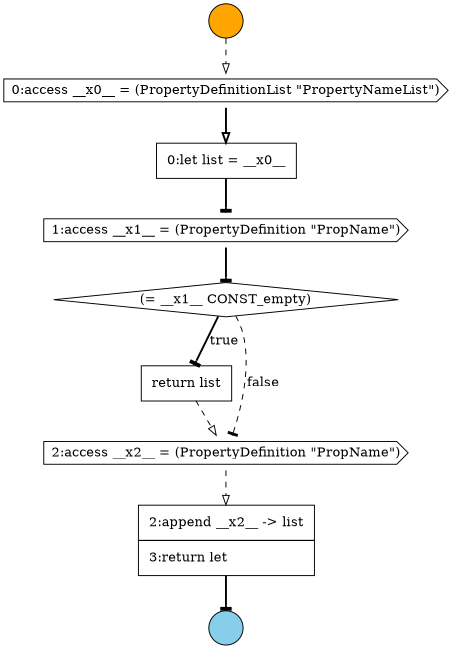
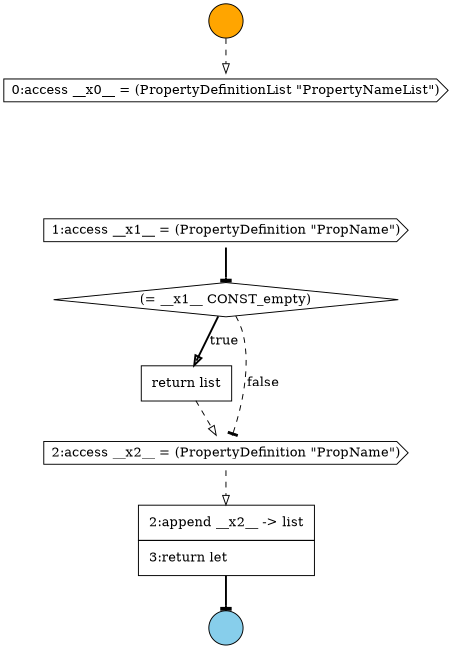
(226, 160) -> none
(207, 338) -> (207, 338)
